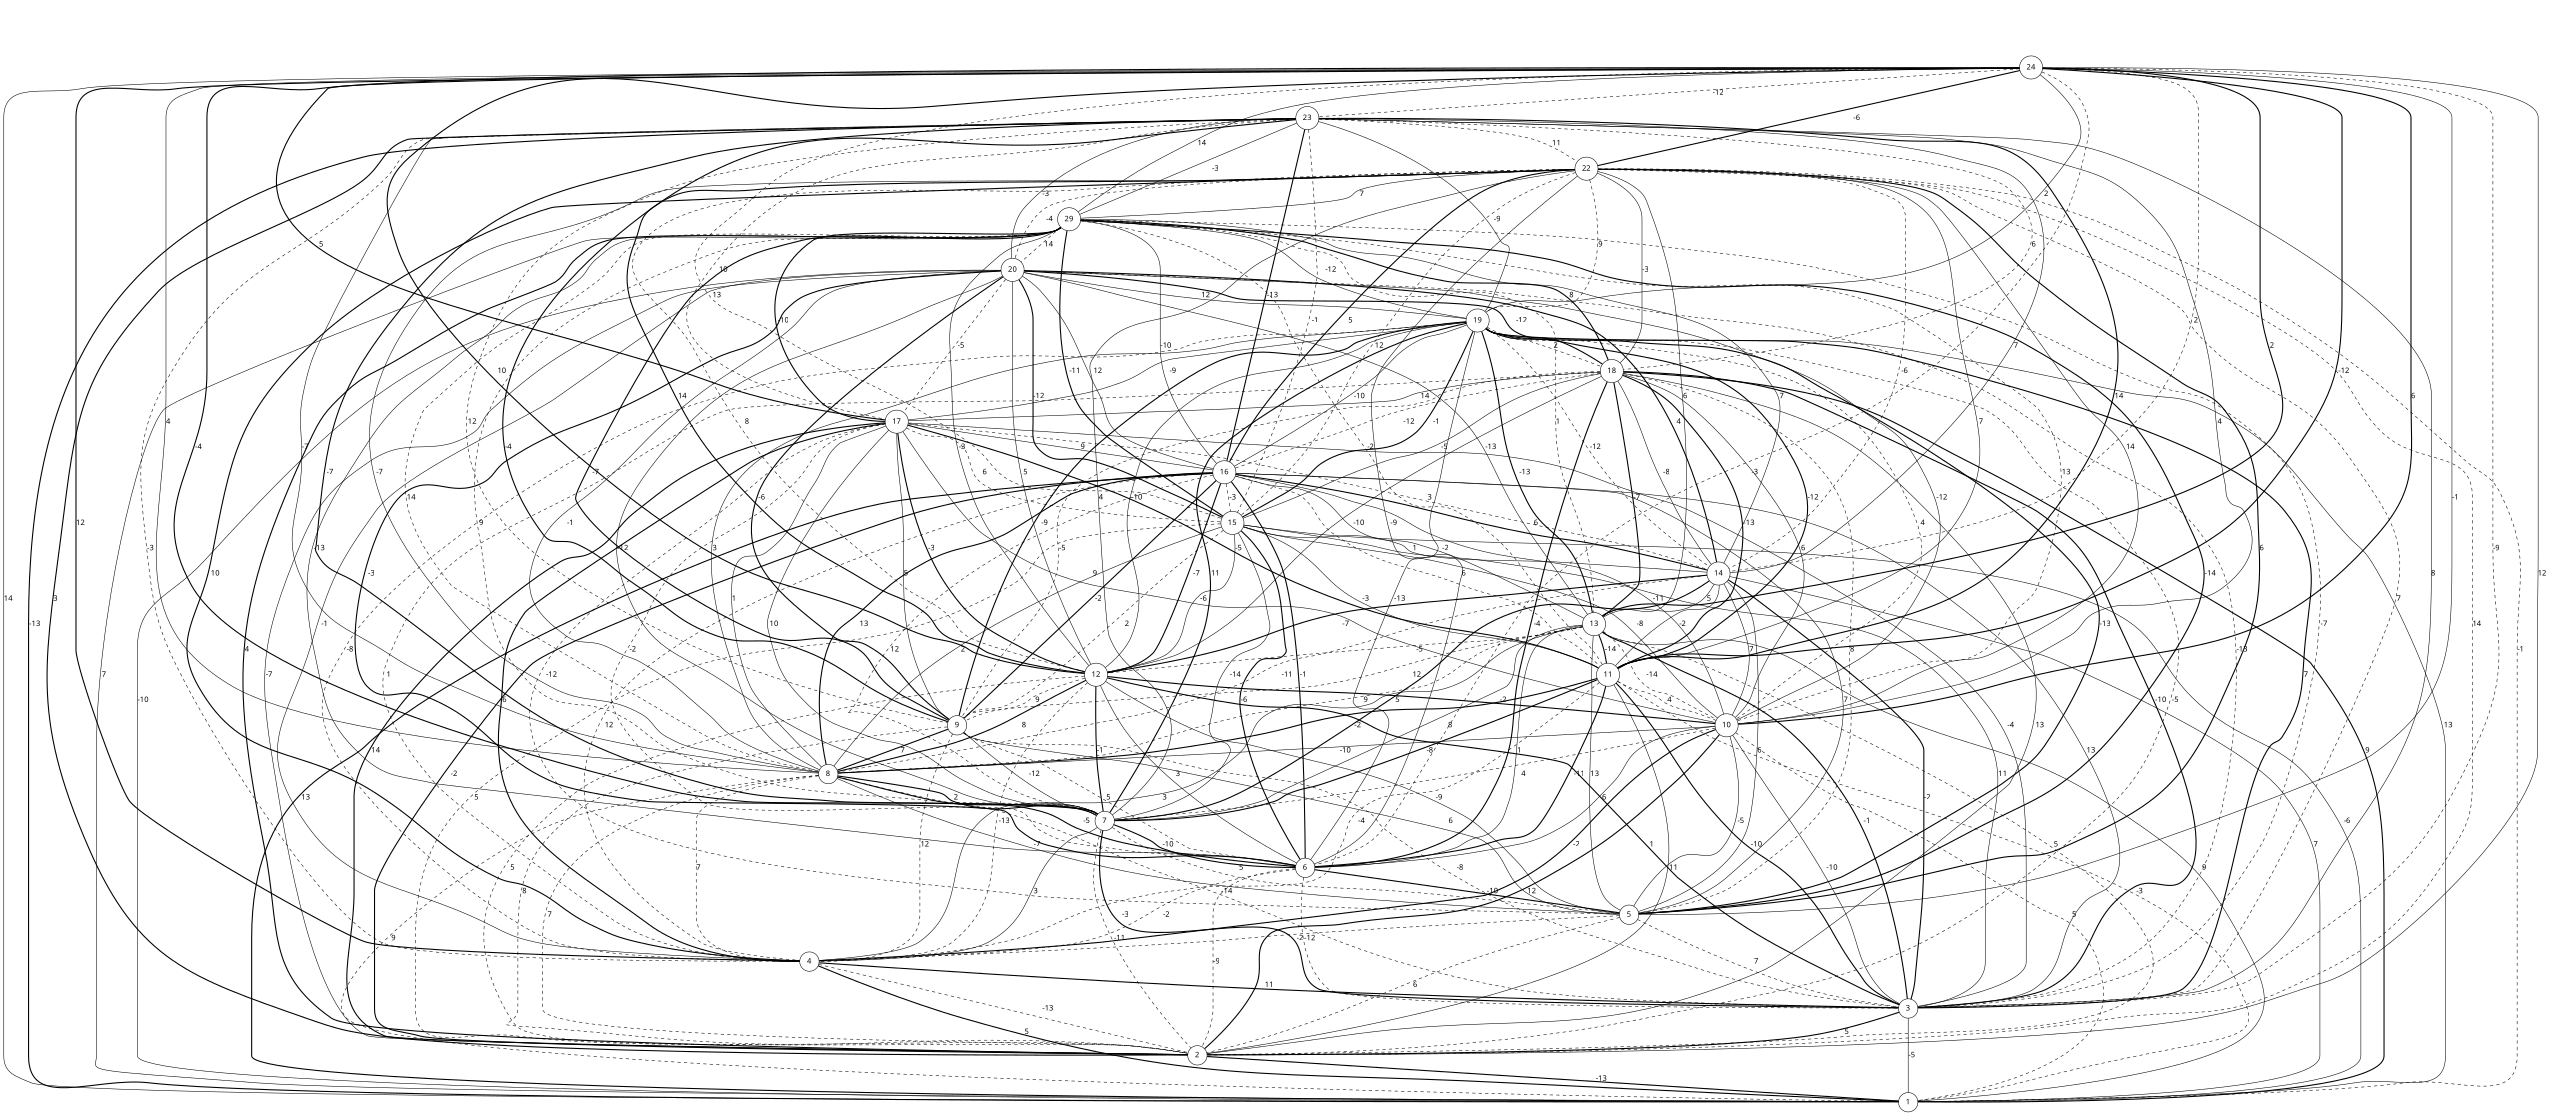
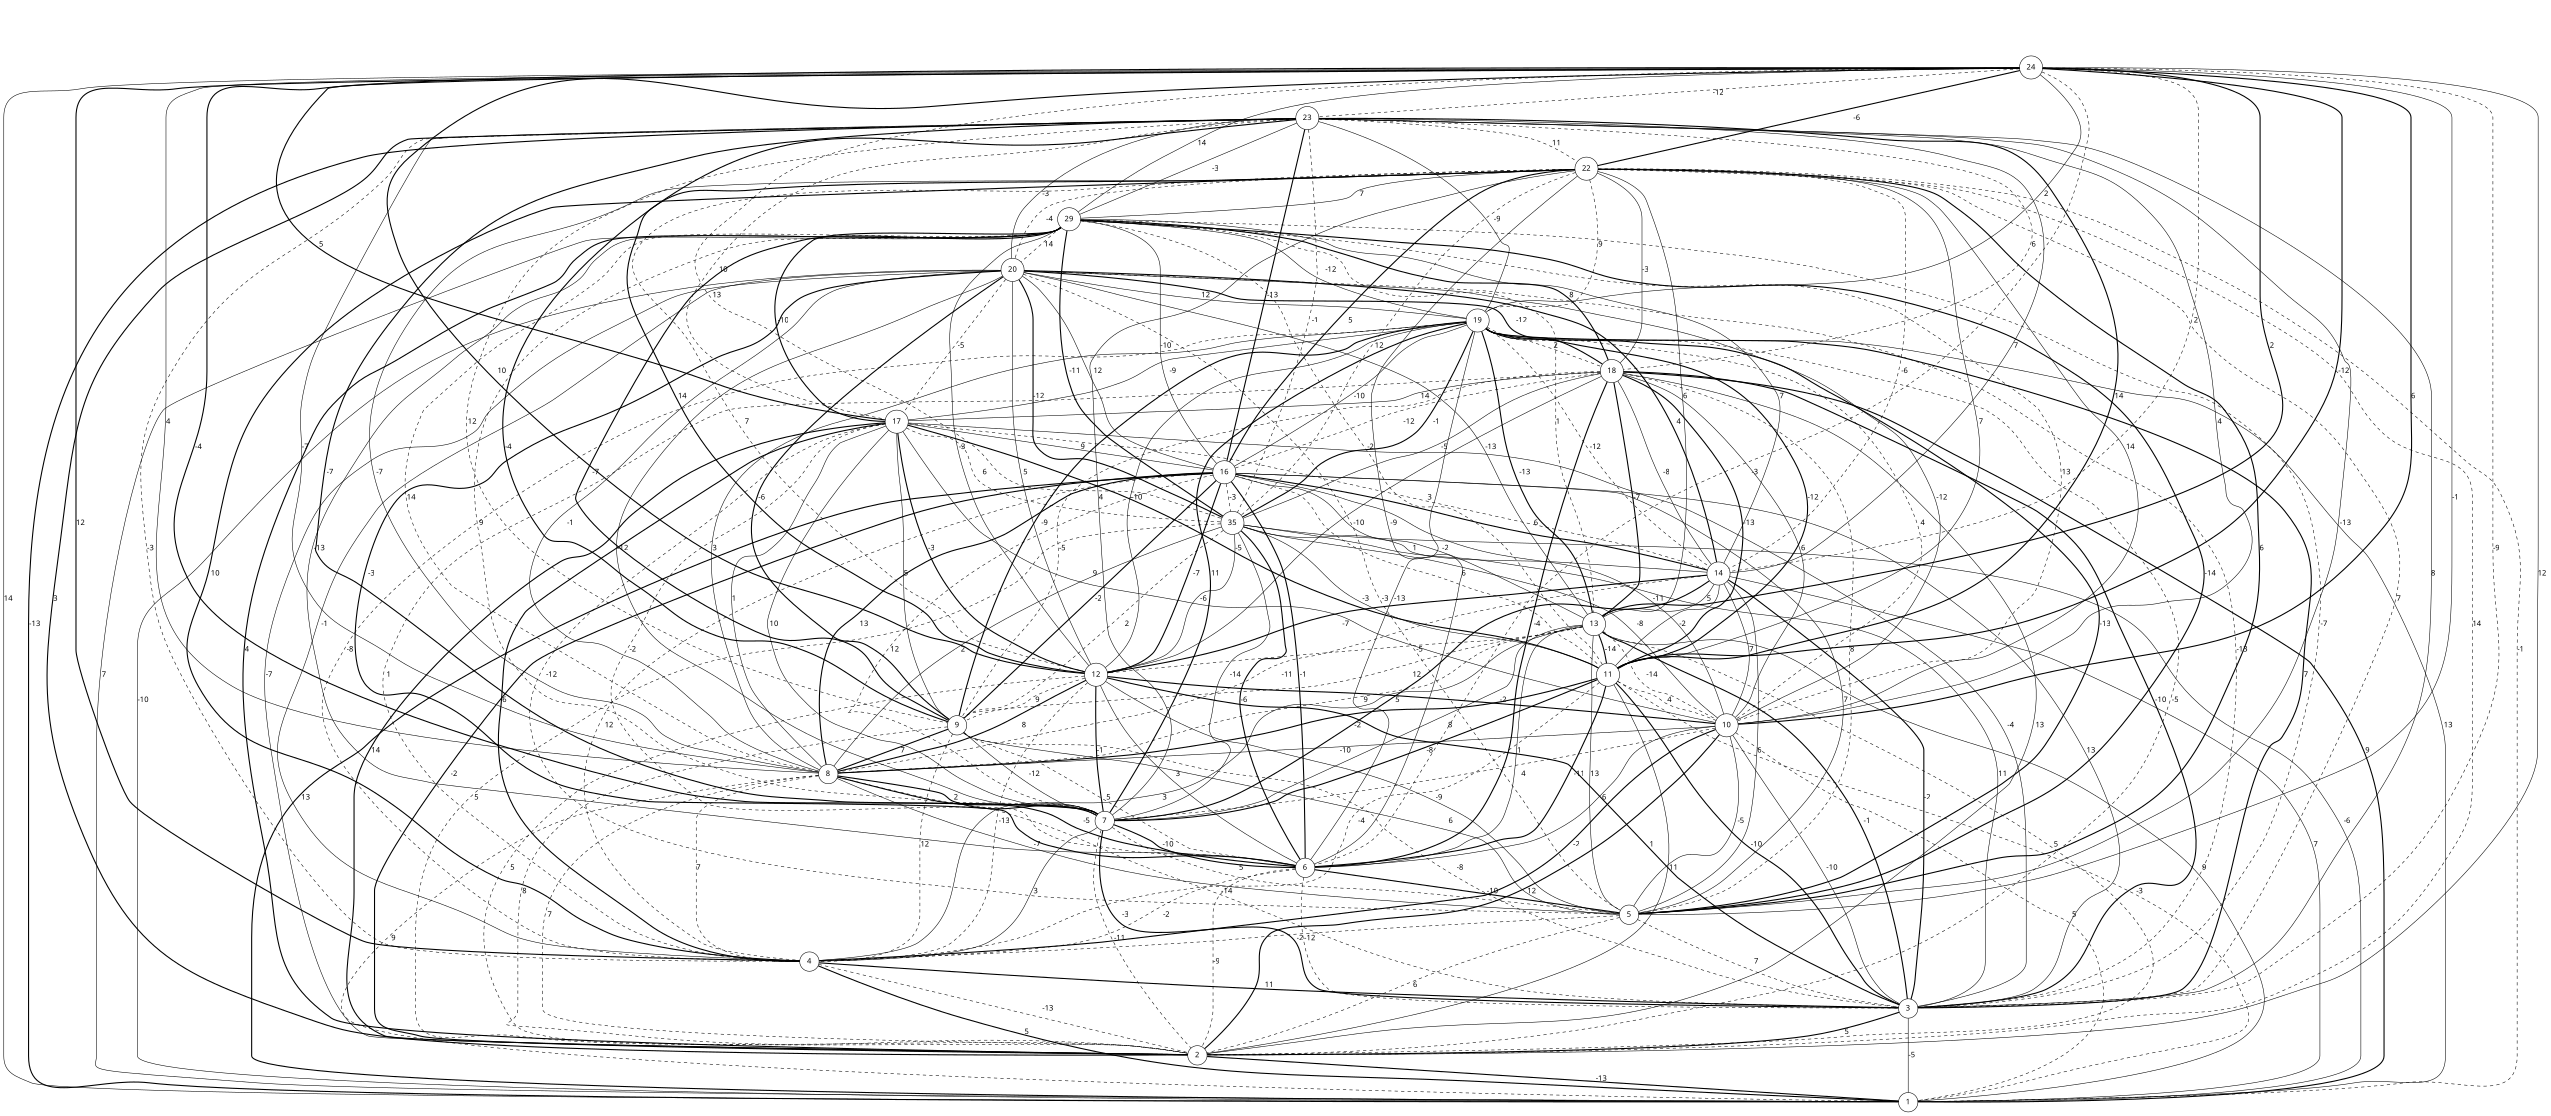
none -> (2334, 338)
(747, 422) -> (747, 422)
(1232, 523) -> (1232, 523)
none -> (1368, 570)
